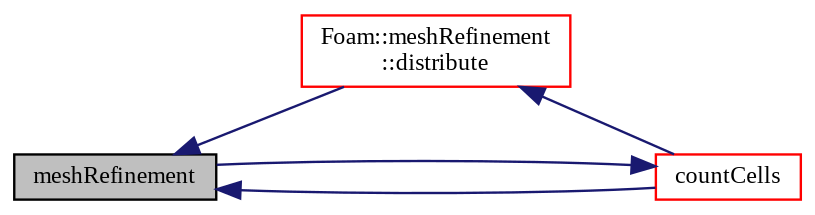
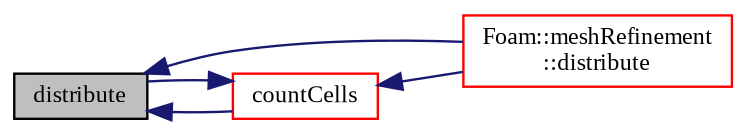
(608, 125) -> (432, 77)
(115, 177) -> (81, 96)
